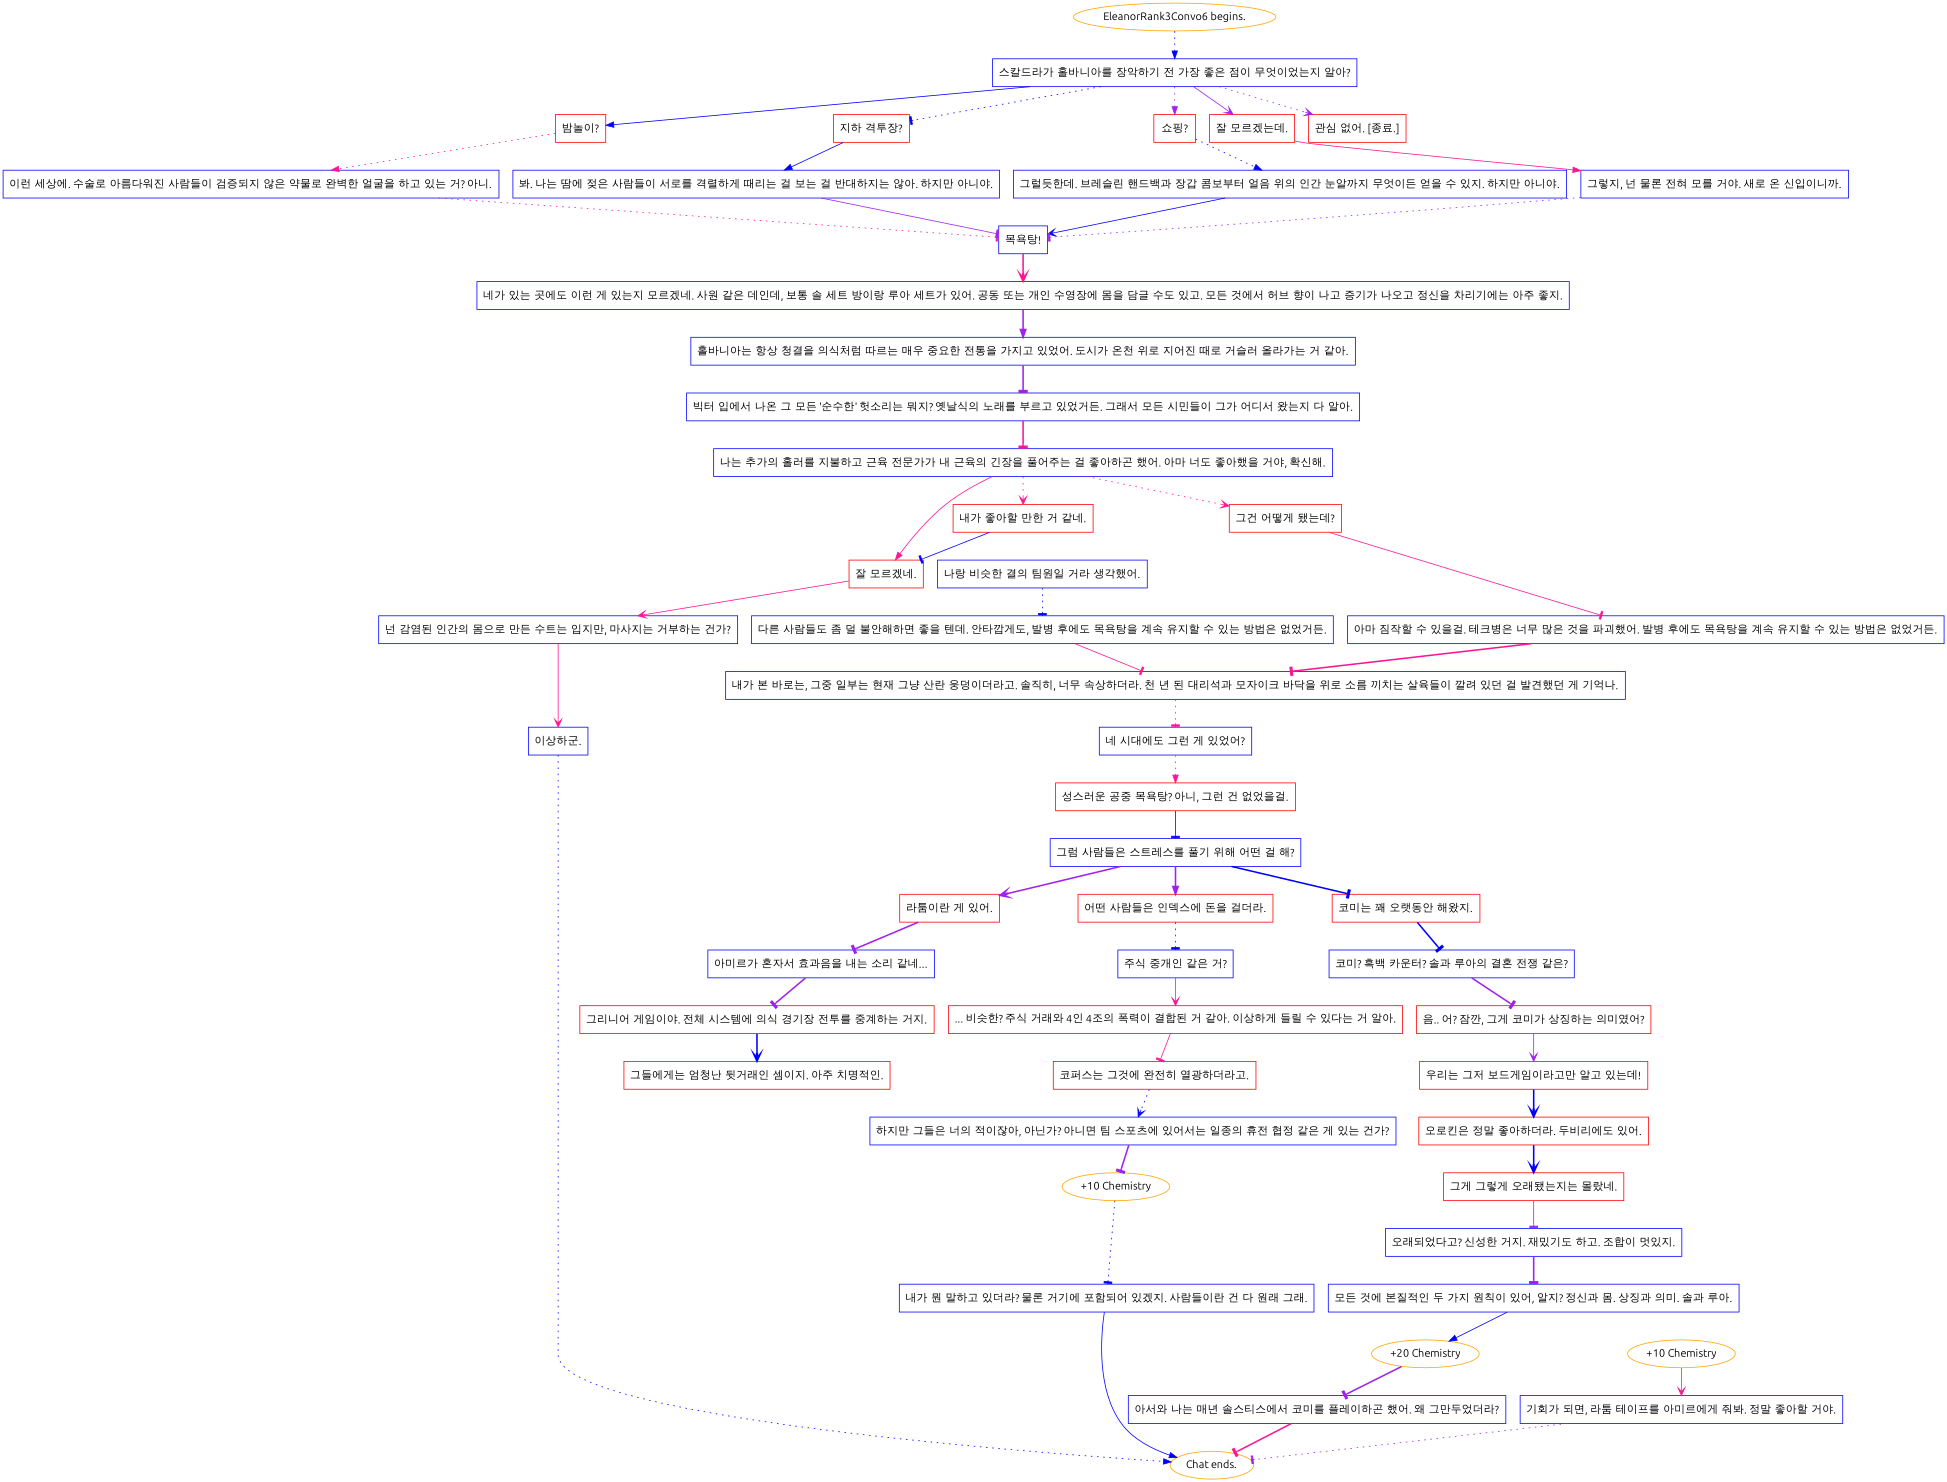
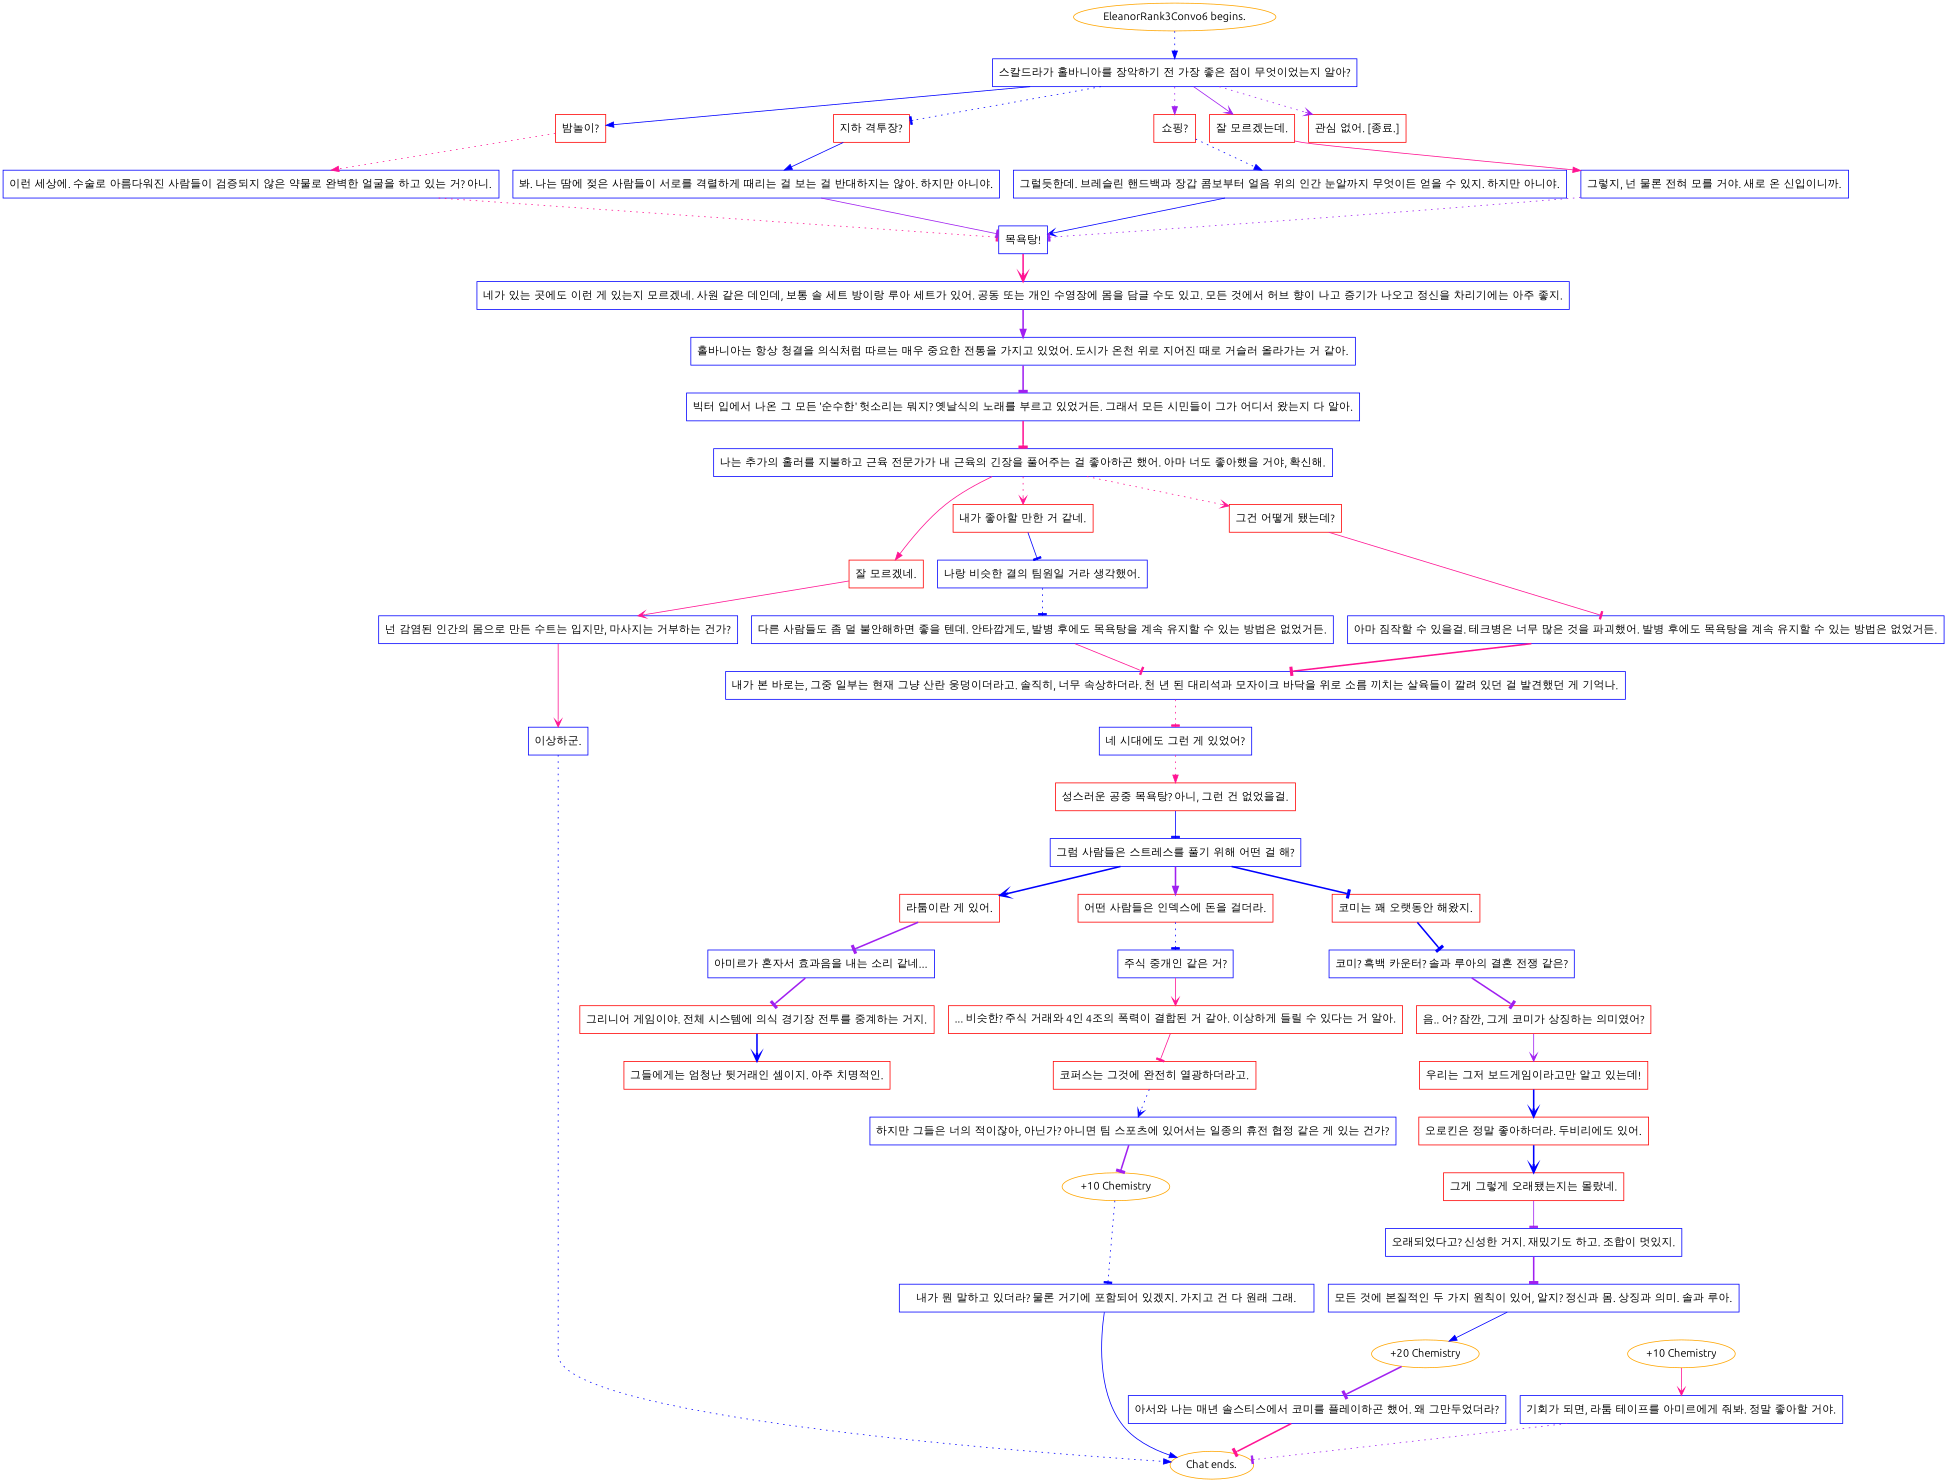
(956, 545) -> (1032, 544)
(1064, 880) -> (1064, 880)
(1107, 1298) -> (1107, 1298)
